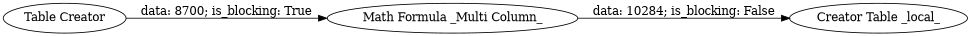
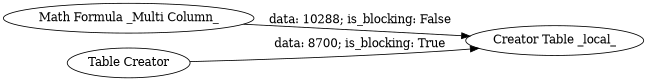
(684, 12) -> (360, 20)
(222, 18) -> (330, 57)
